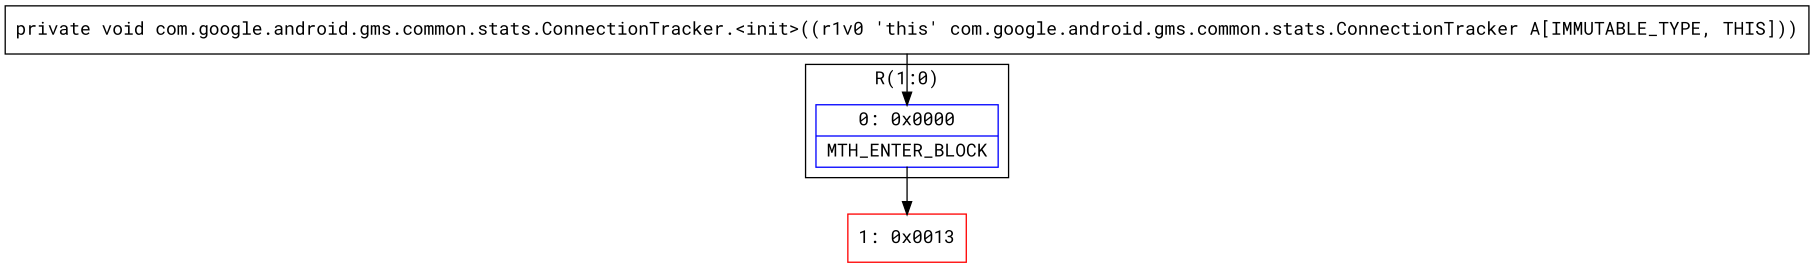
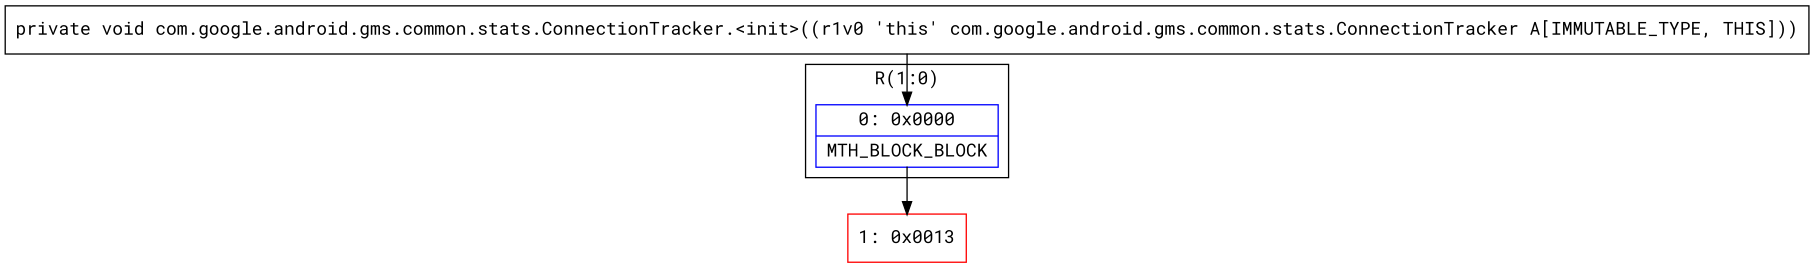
(907, 151) -> (907, 151)
